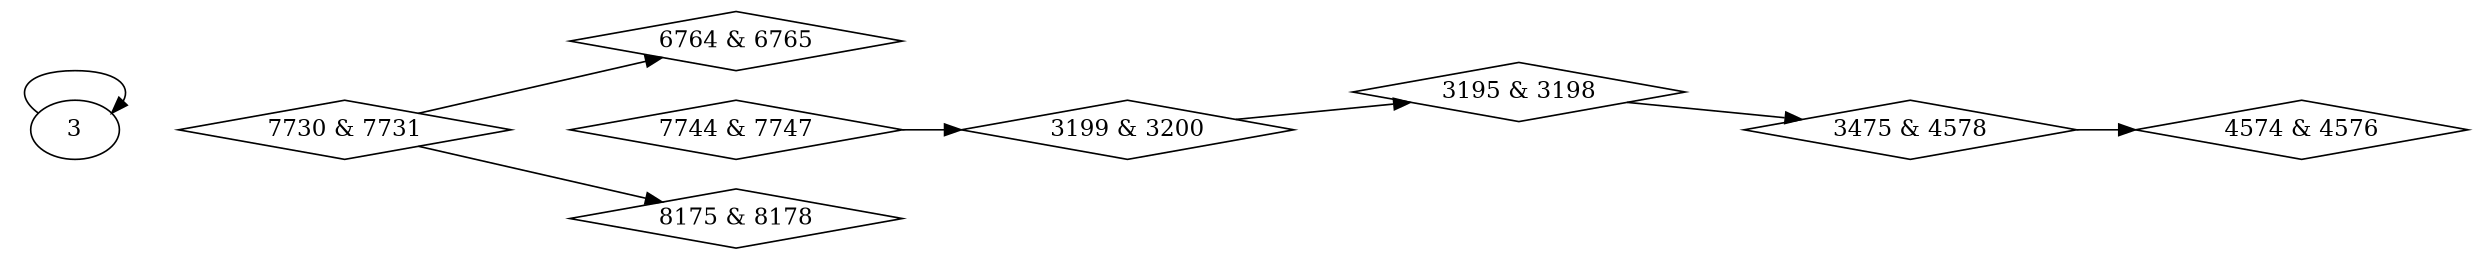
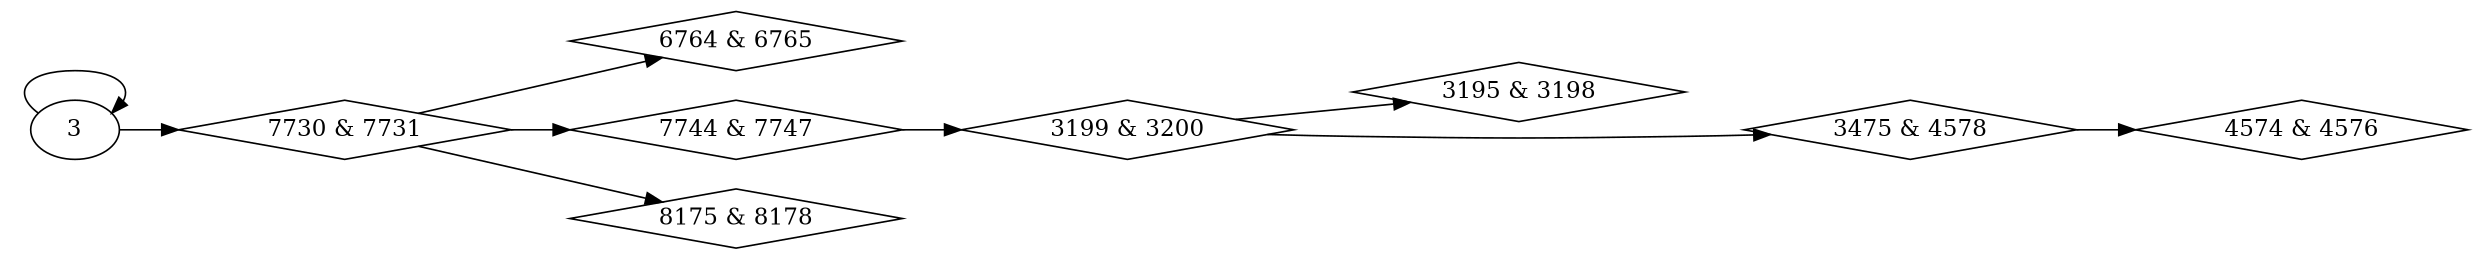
(1706, 110) -> (1511, 138)
none -> (140, 130)
none -> (532, 130)
